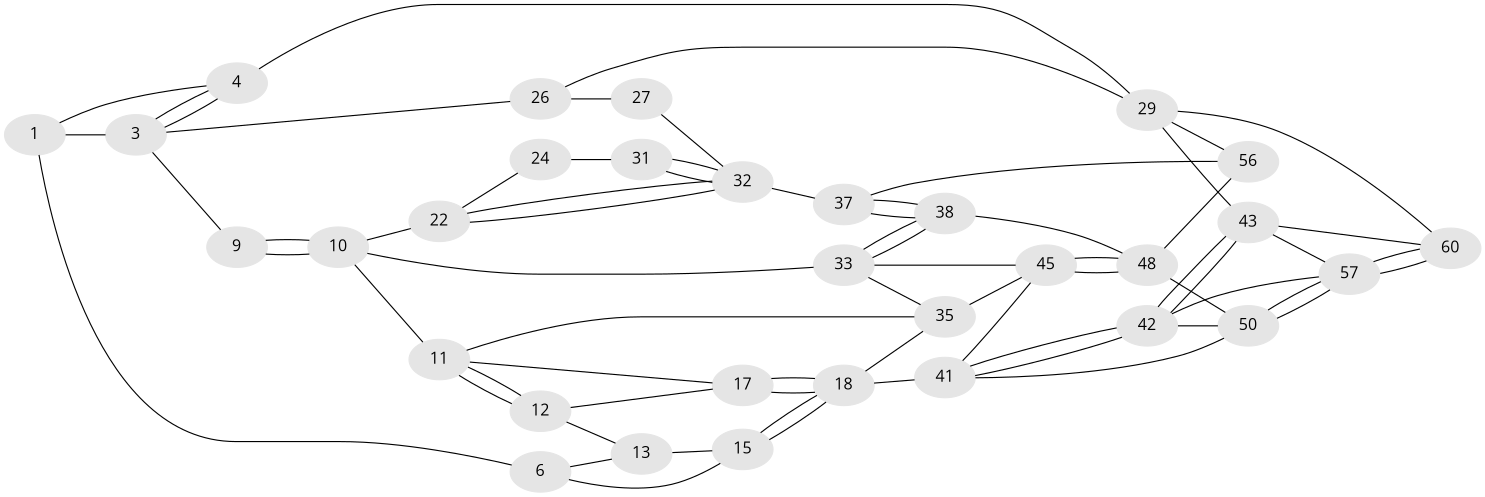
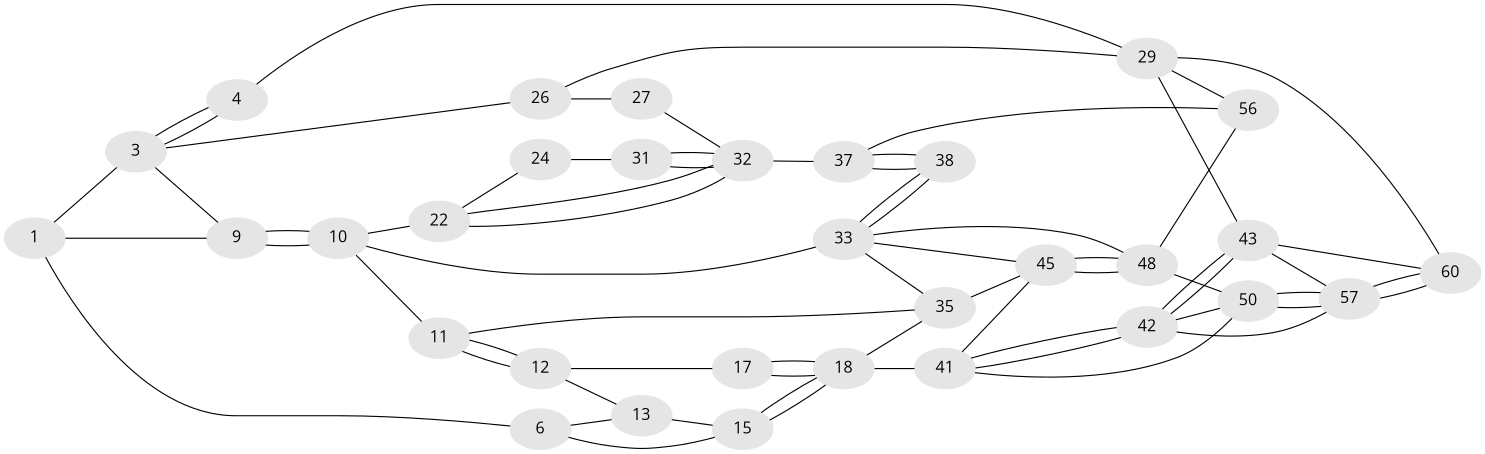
(131, 98) -> (136, 238)
(1051, 228) -> (1000, 227)
(591, 372) -> none
